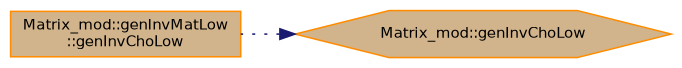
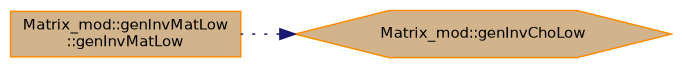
(126, 34) -> (126, 34)
